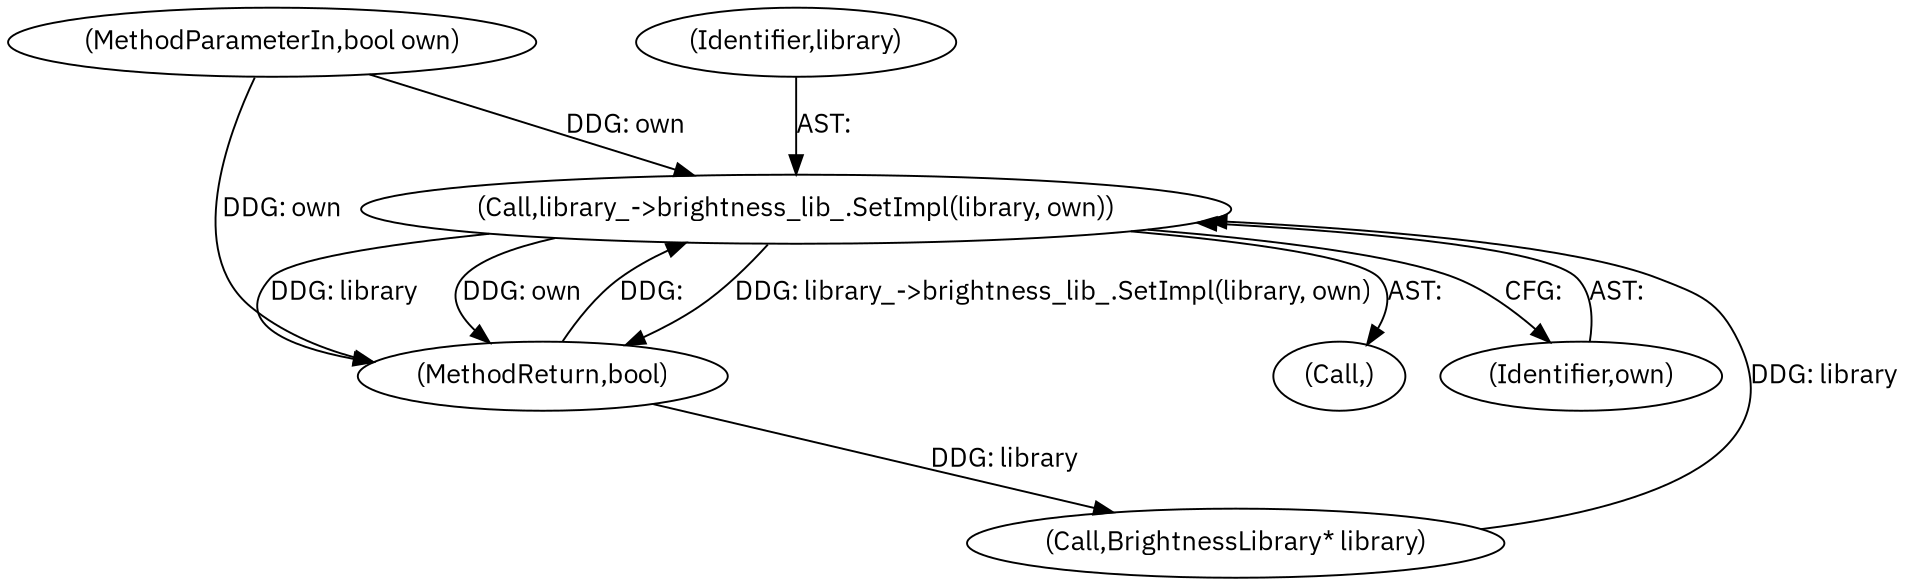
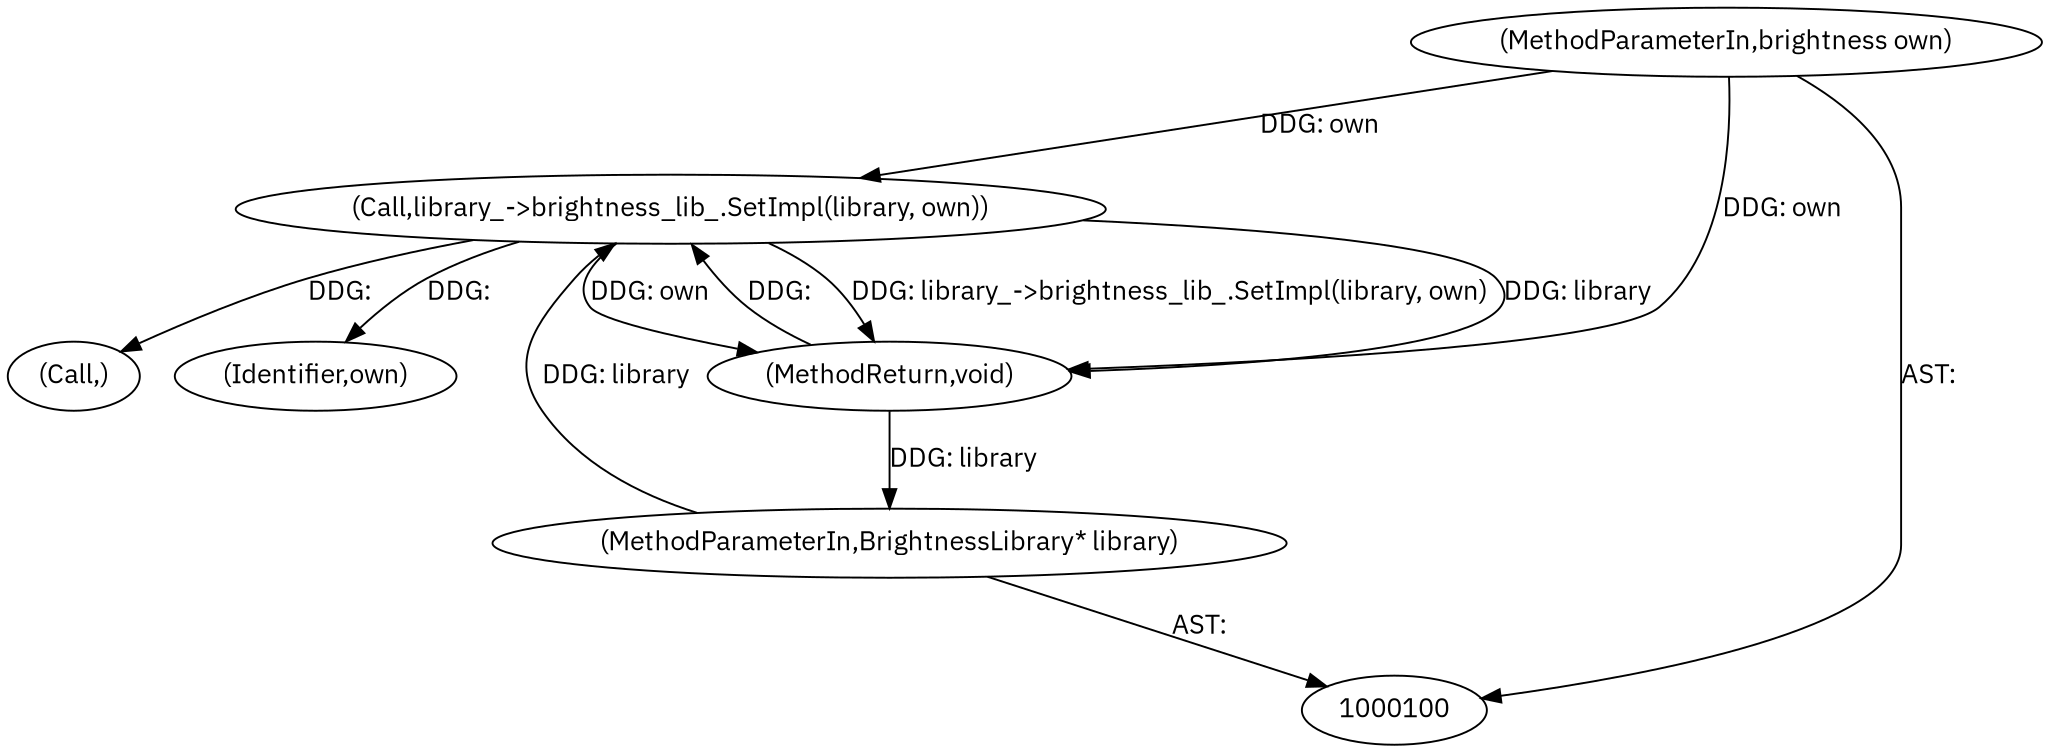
(272, 42) -> (1726, 42)
(796, 42) -> none
(1433, 242) -> none
(1418, 293) -> (343, 293)
(1537, 293) -> (462, 293)
(543, 376) -> (890, 376)
(1236, 543) -> (890, 543)
none -> (1394, 710)
